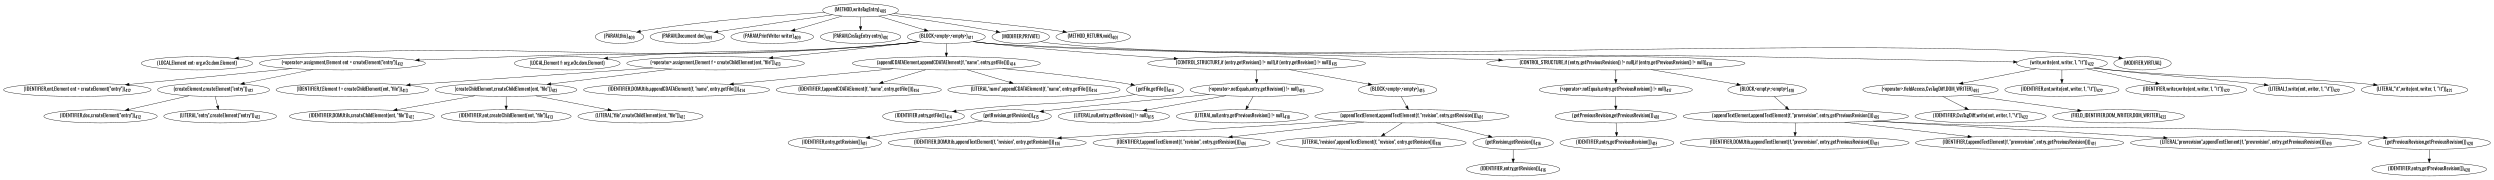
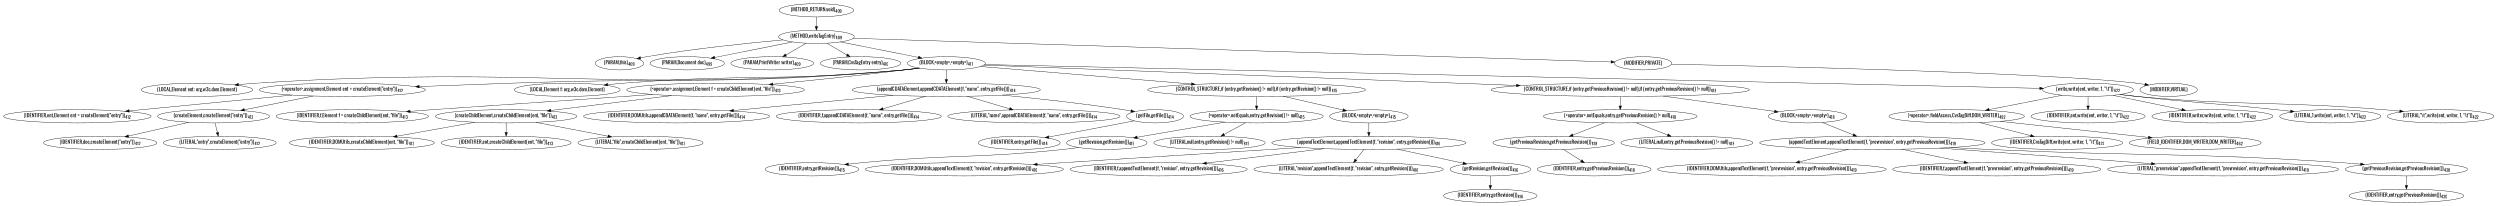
(978, 22) -> (816, 22)
(1669, 89) -> (1673, 116)
(1250, 101) -> (1652, 129)
(2163, 116) -> (2240, 142)
